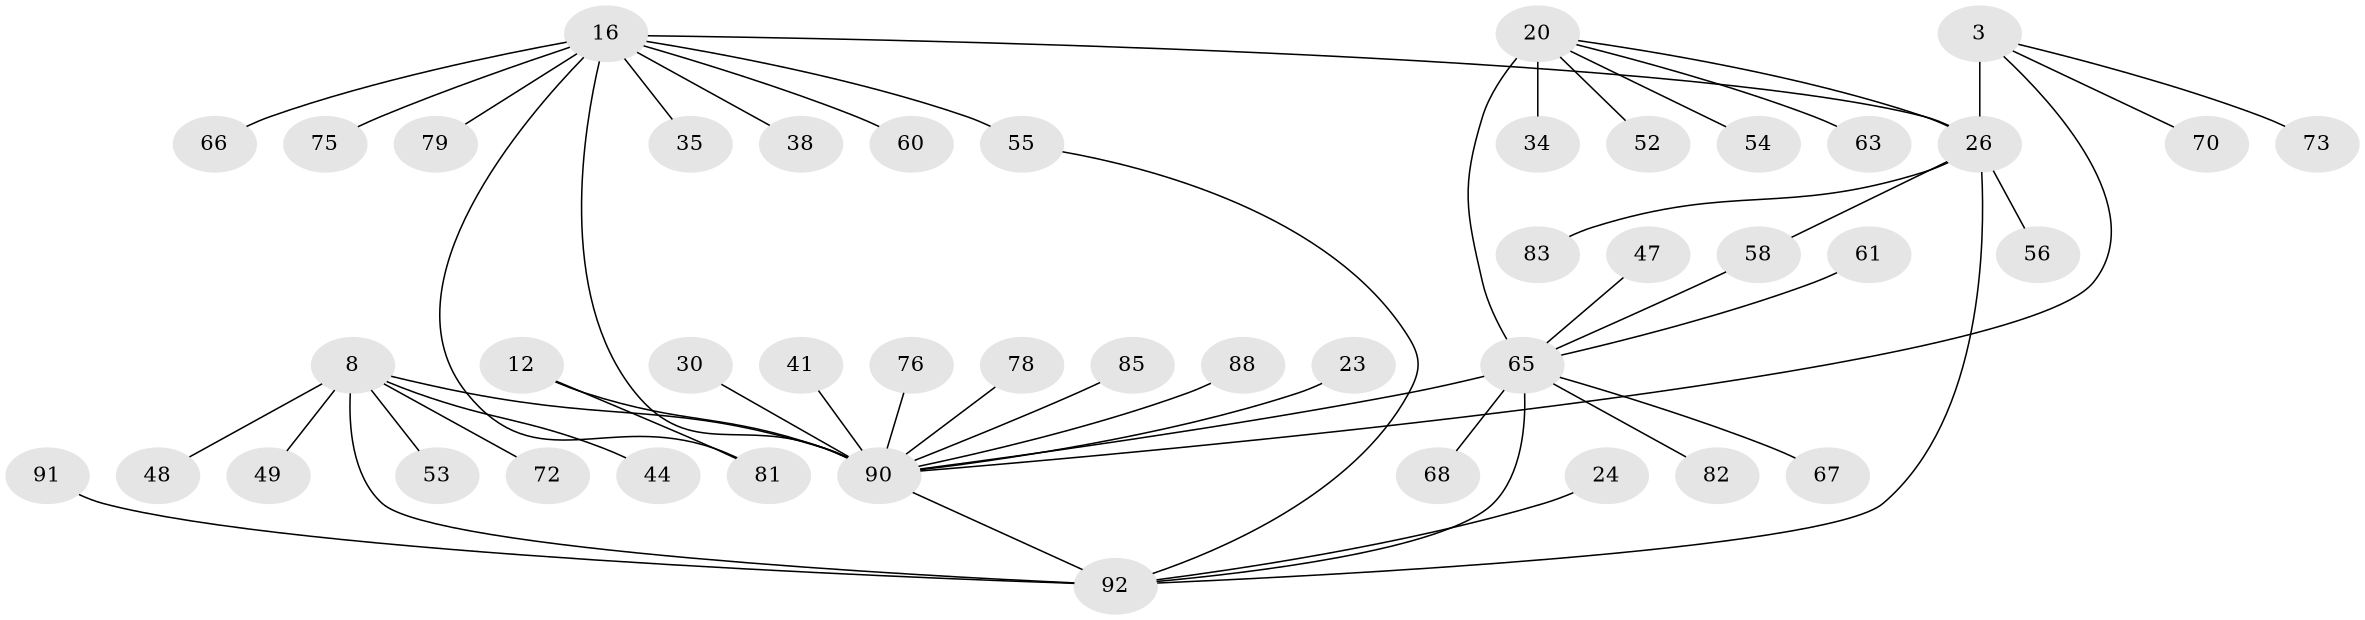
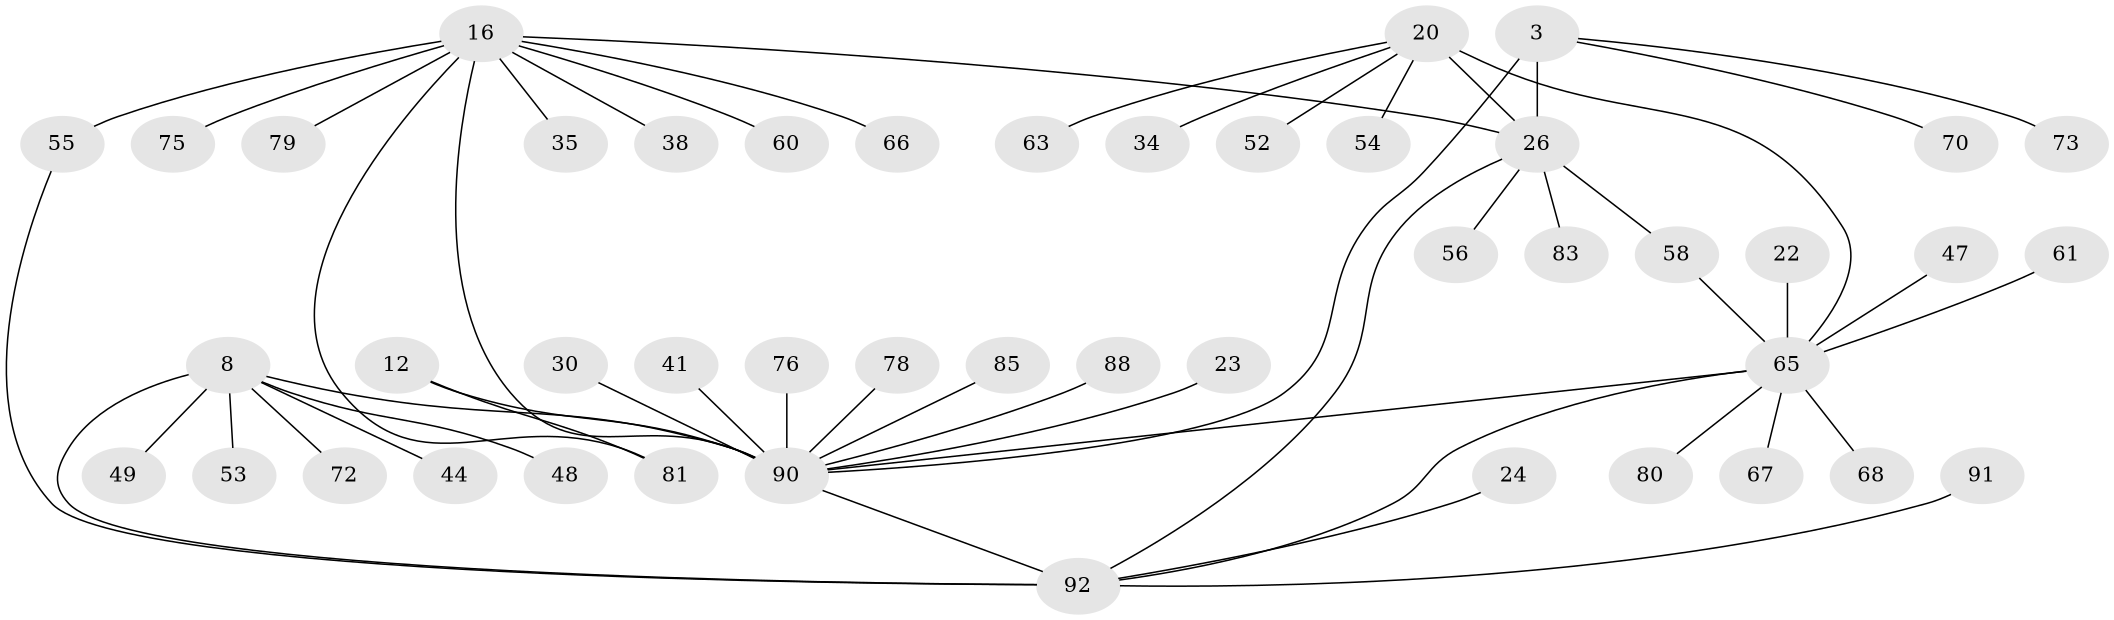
none -> (1787, 255)
(1717, 476) -> (1651, 476)
